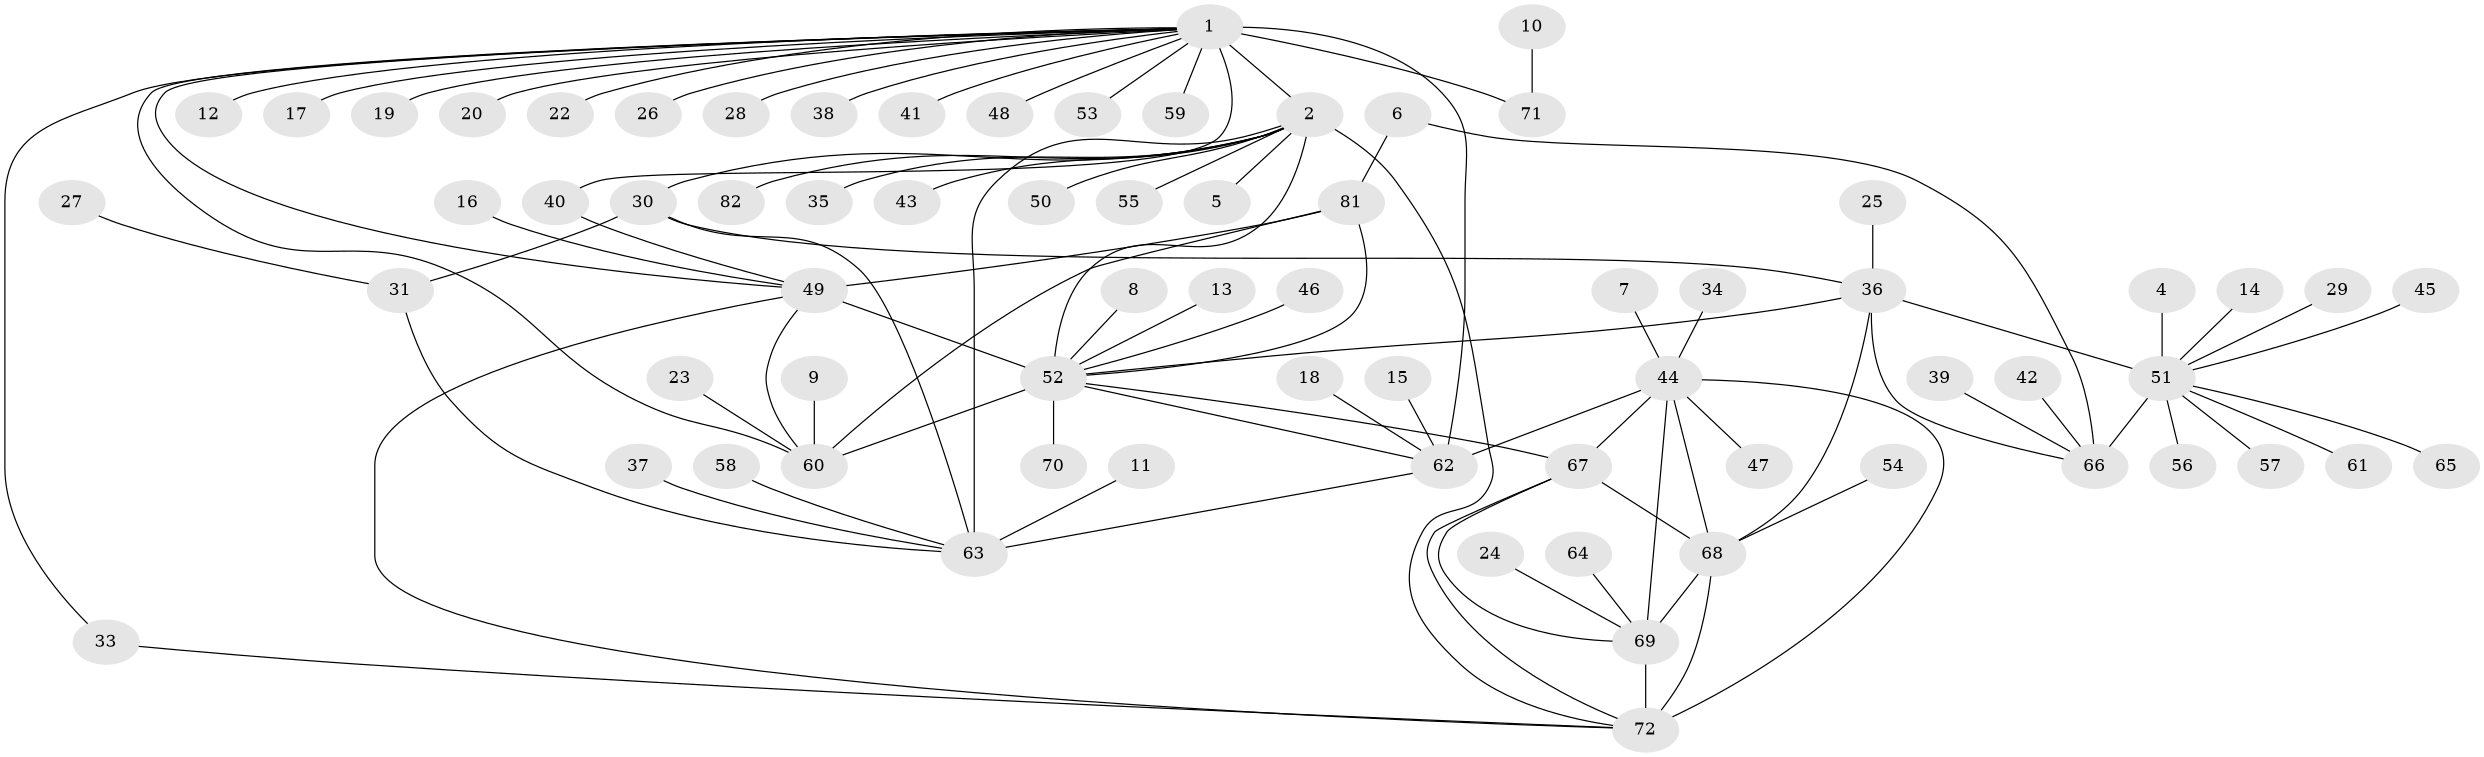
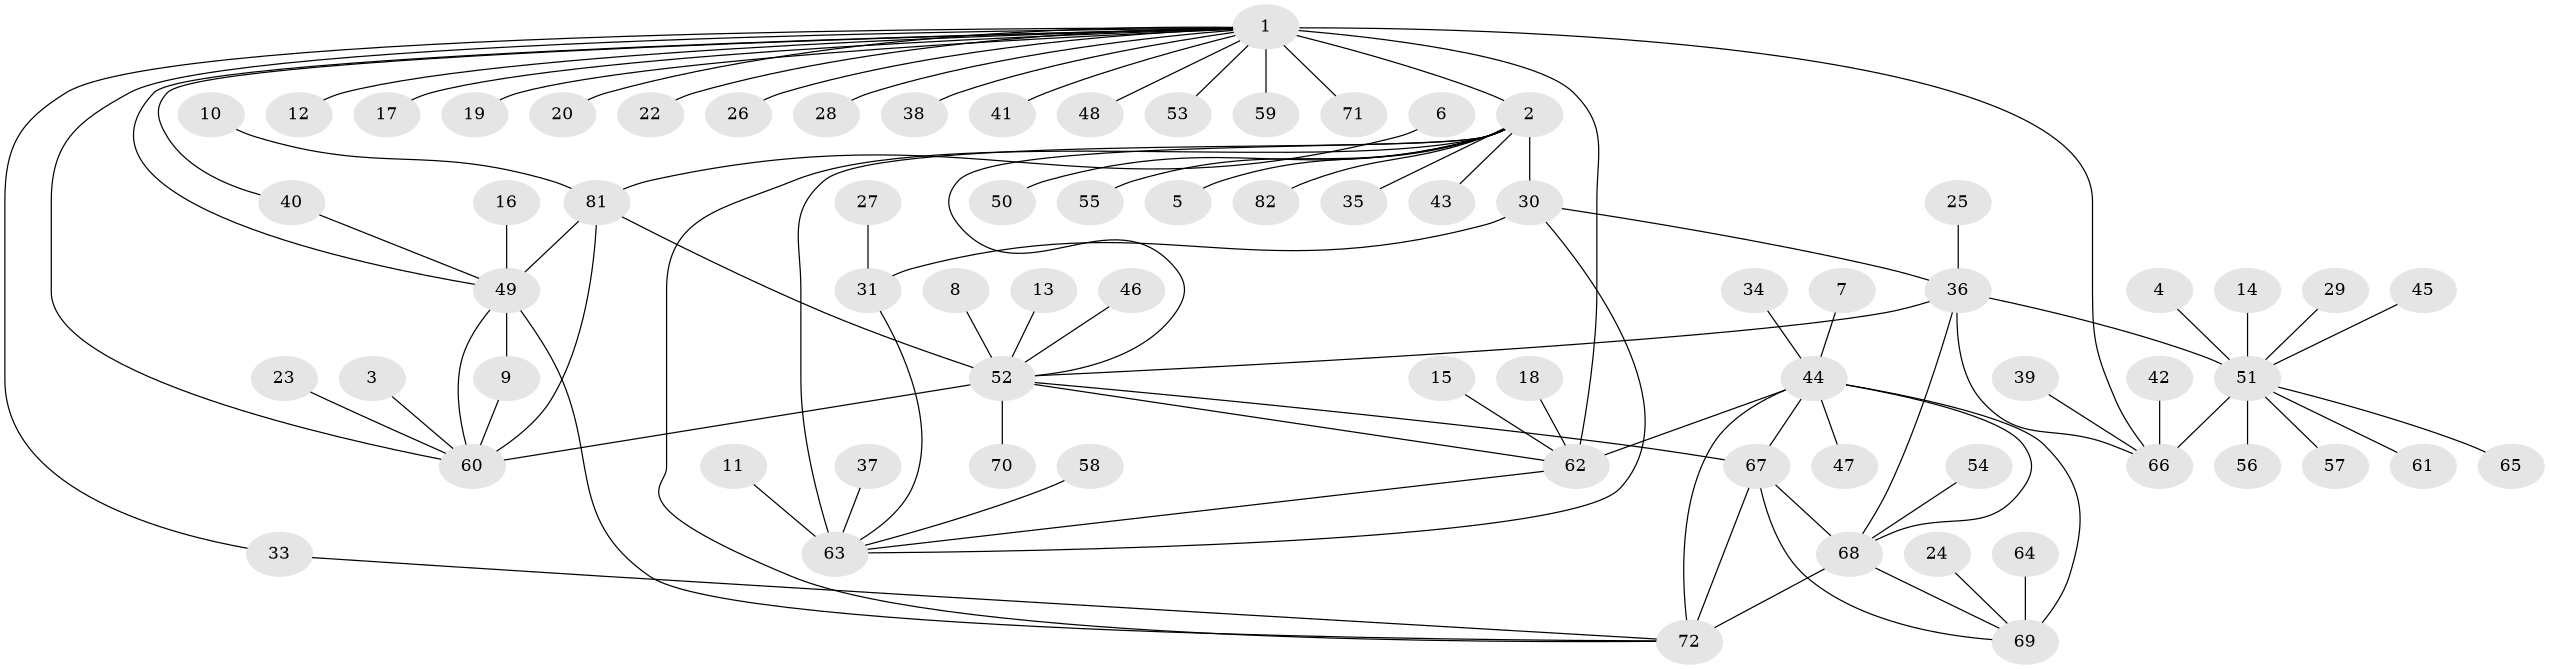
(1532, 71) -> (404, 159)
(1838, 160) -> (1848, 68)
(934, 335) -> (507, 335)
none -> (372, 378)
(1646, 686) -> none
